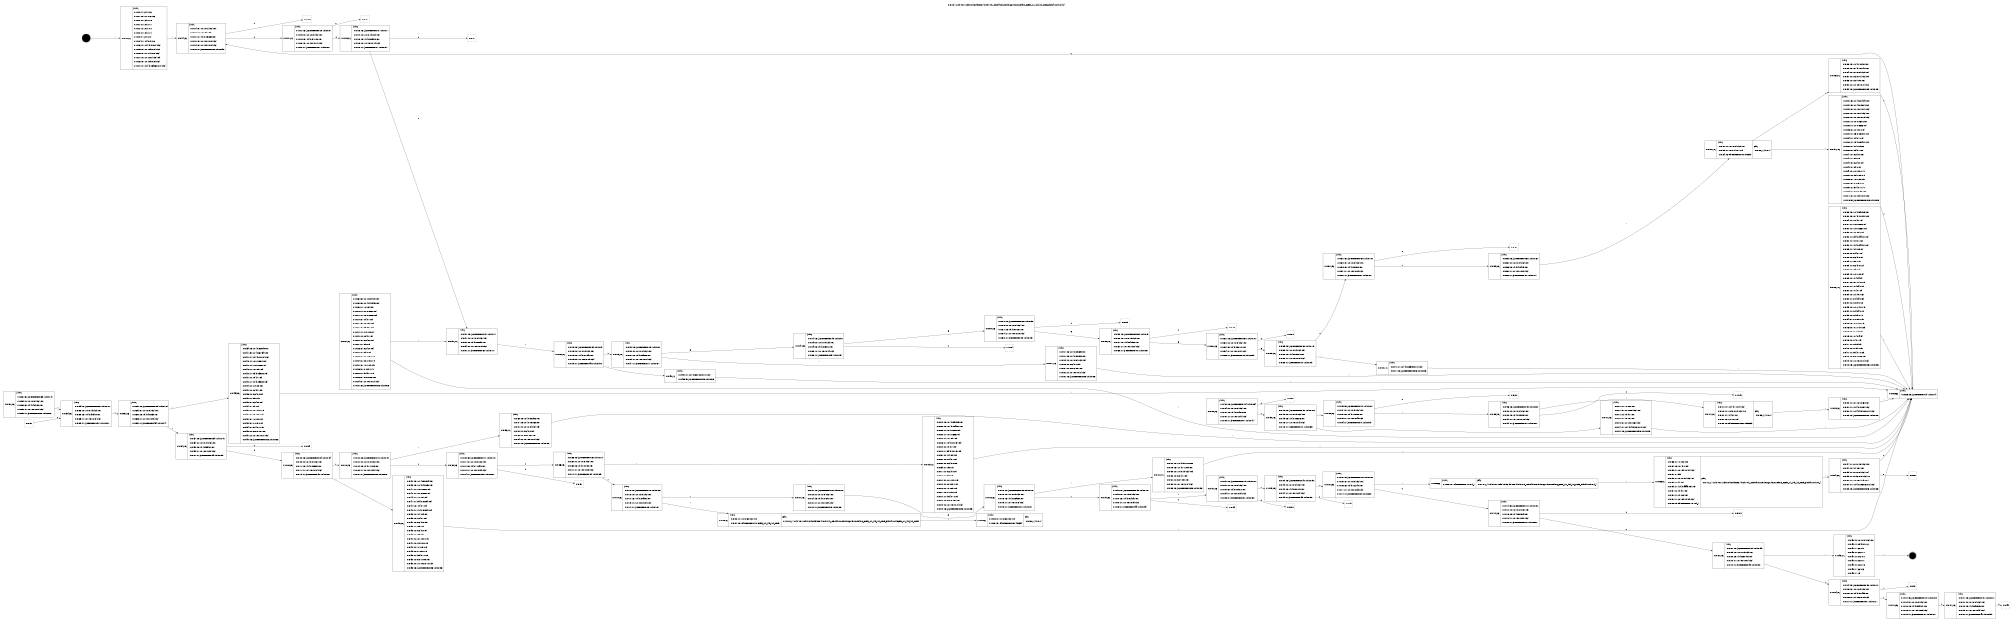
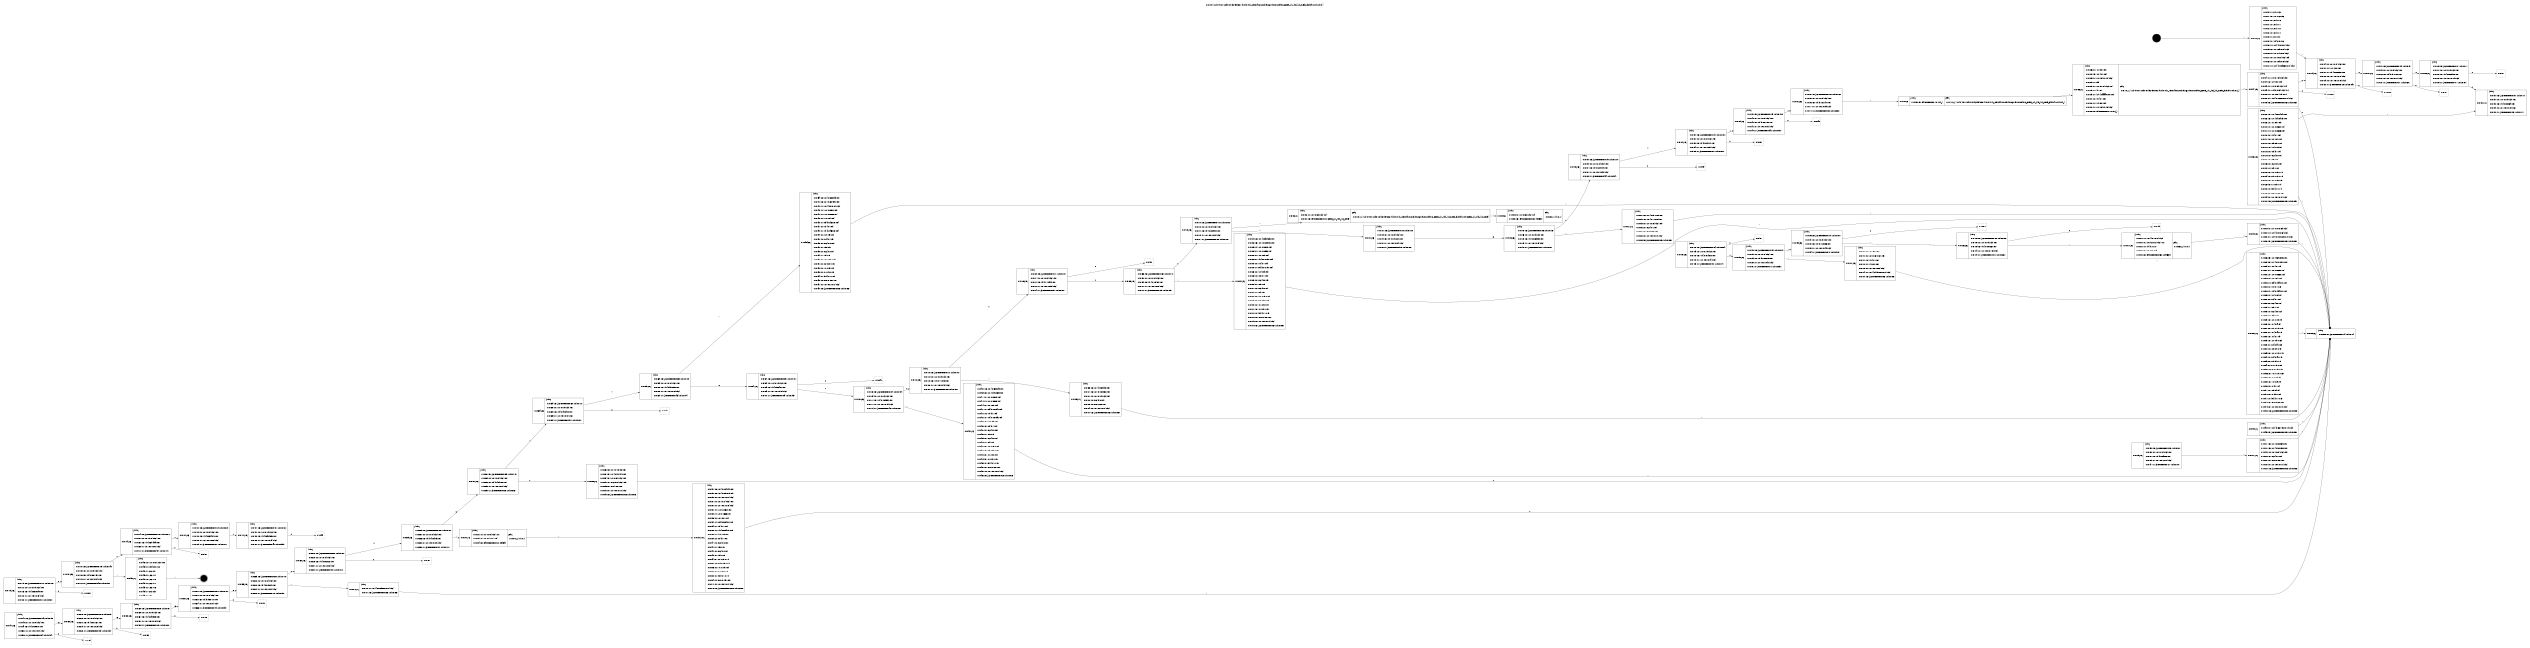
(1221, 55) -> (2301, 81)
(1790, 117) -> (551, 481)
(727, 350) -> none
(579, 354) -> none
(46, 421) -> (622, 411)
(1431, 499) -> none
none -> (459, 510)
